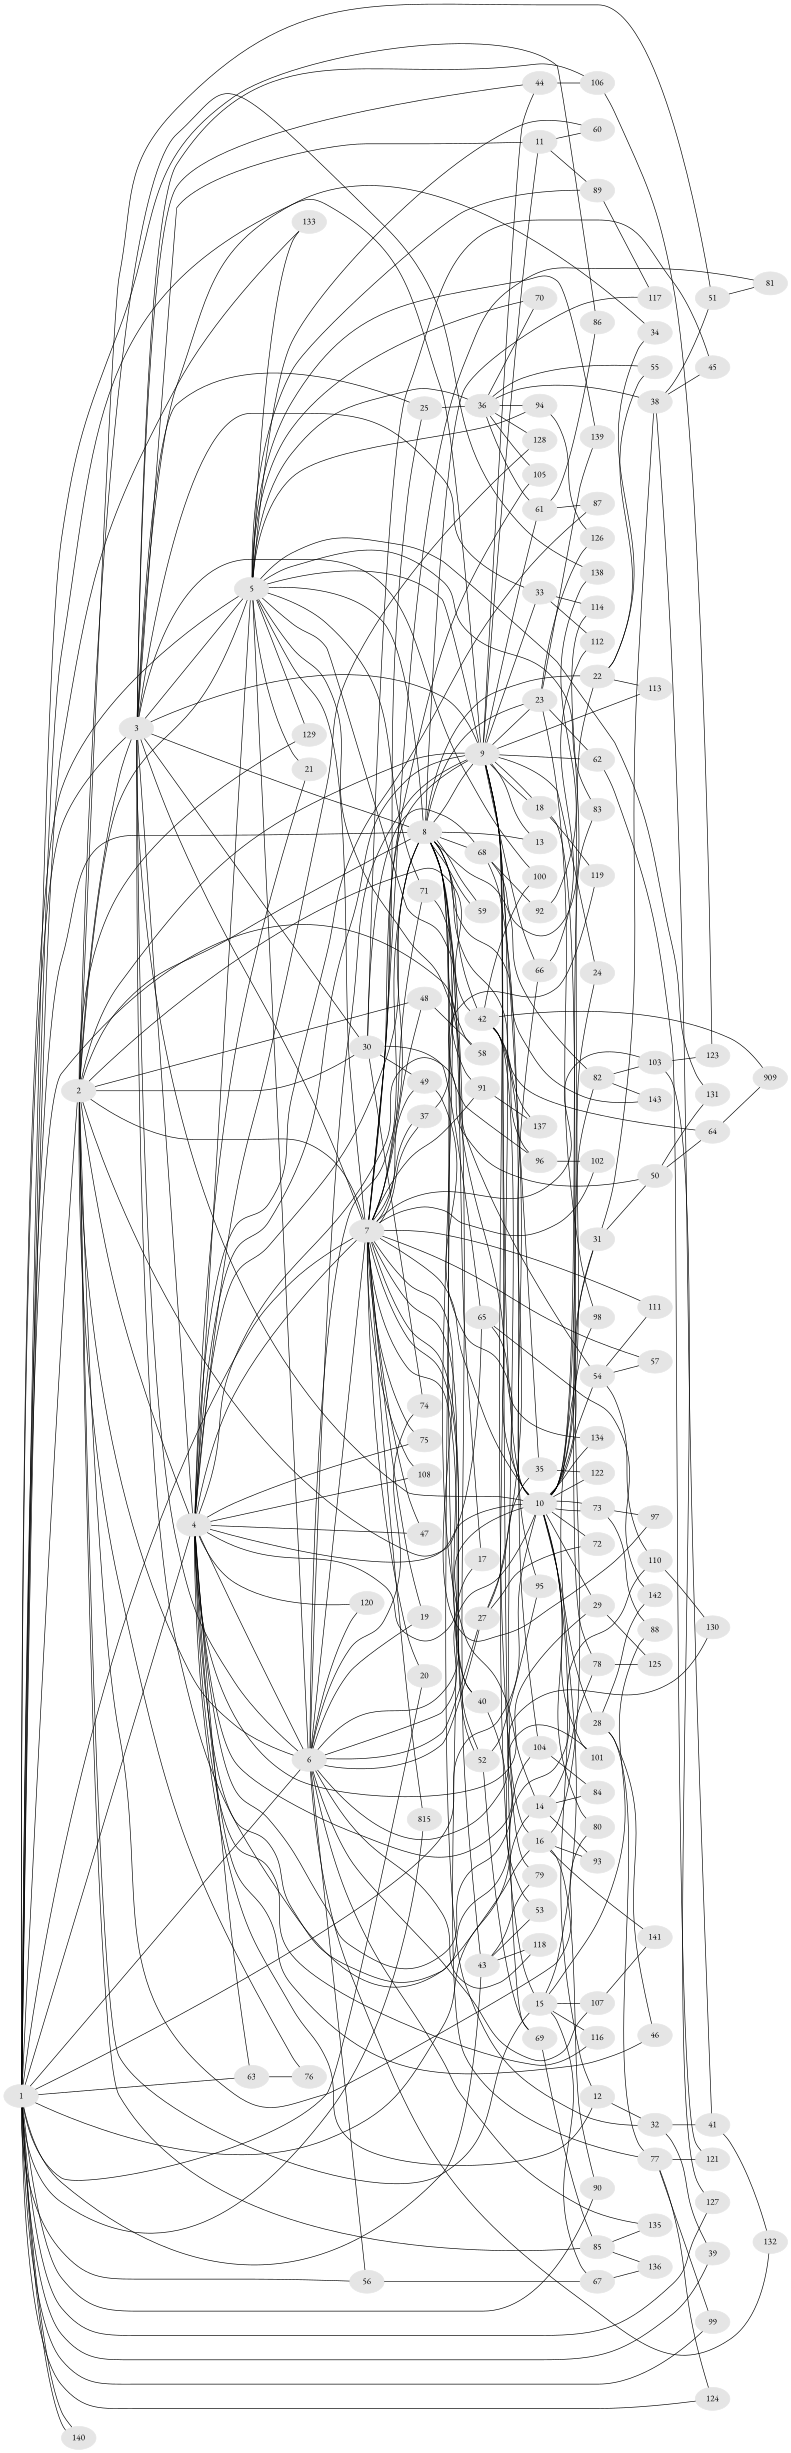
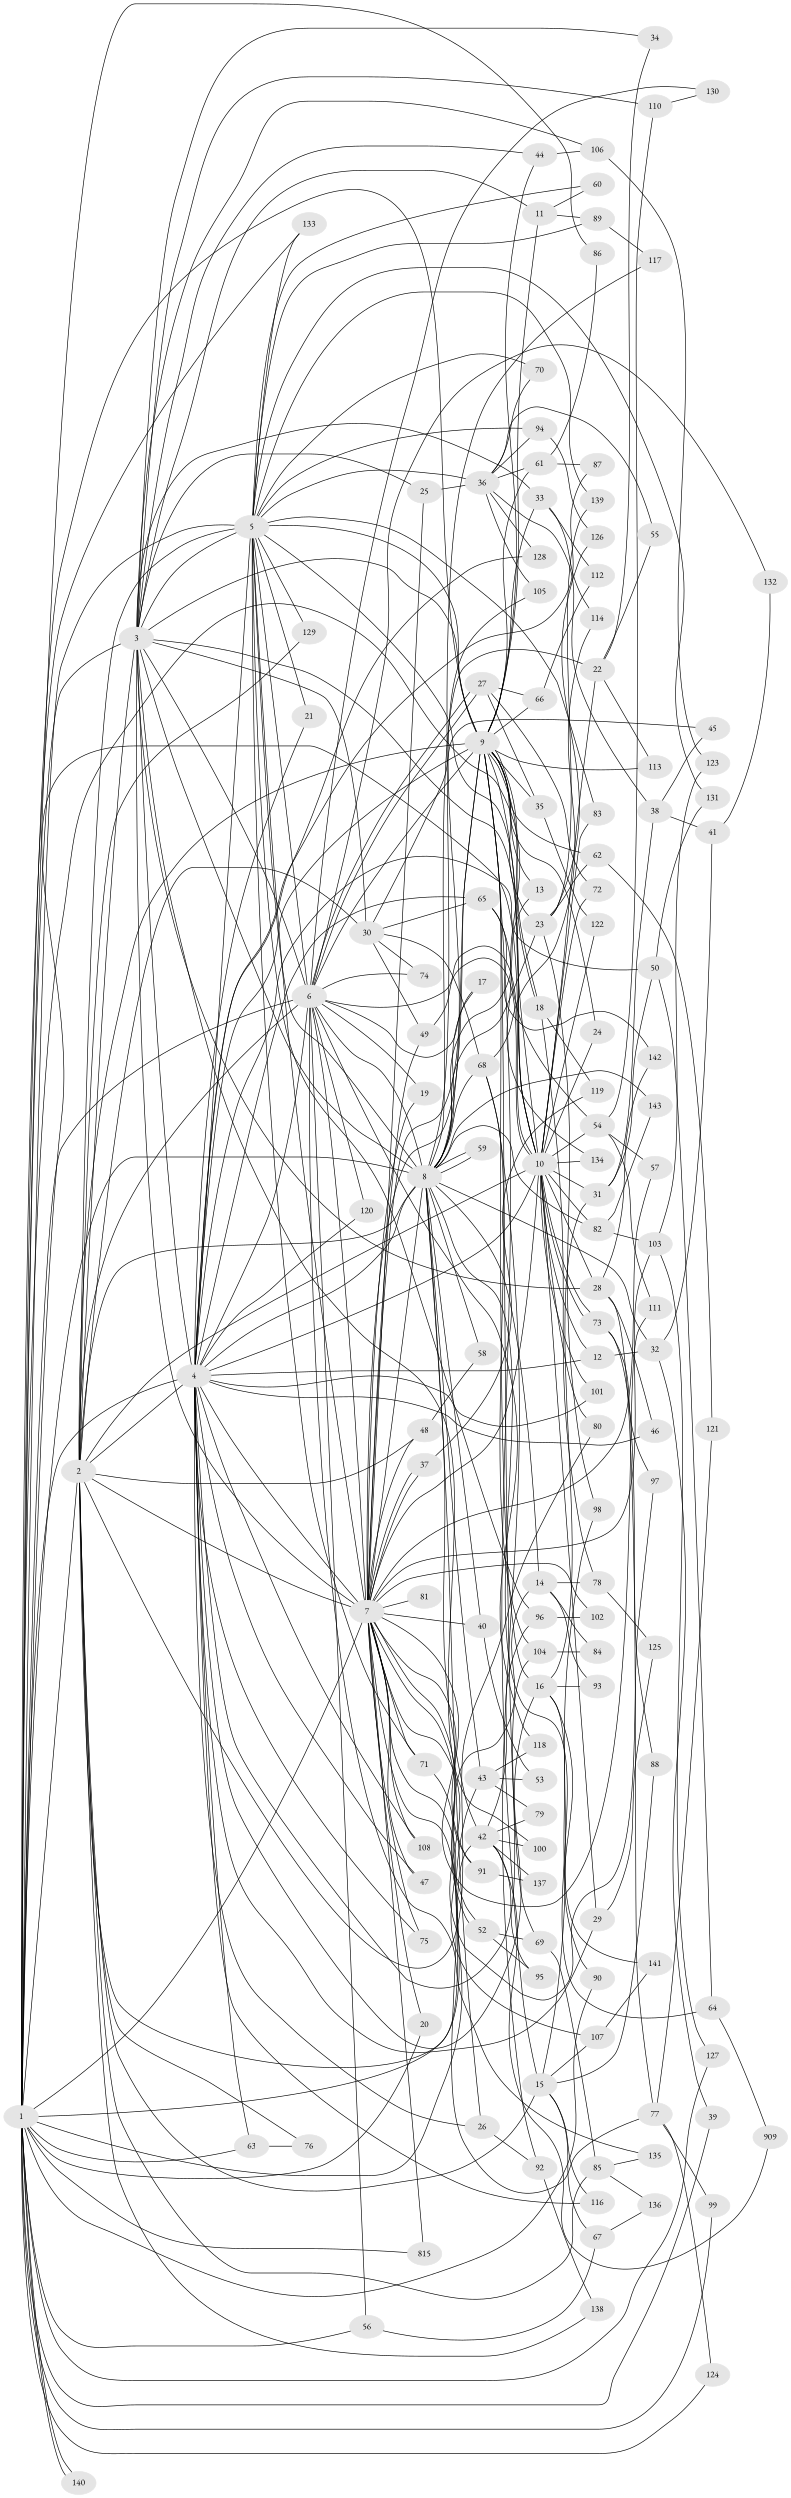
(713, 298) -> none
none -> (230, 1075)
(428, 1947) -> (439, 1805)
none -> (482, 2127)
